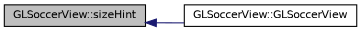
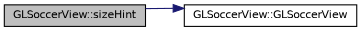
(170, 23) -> (159, 8)
